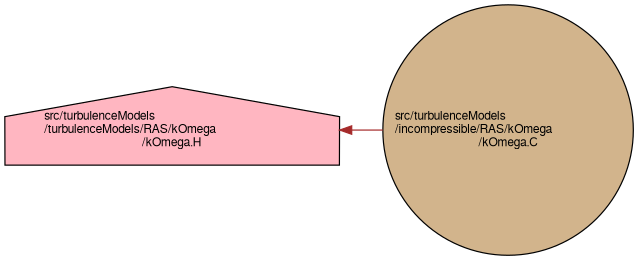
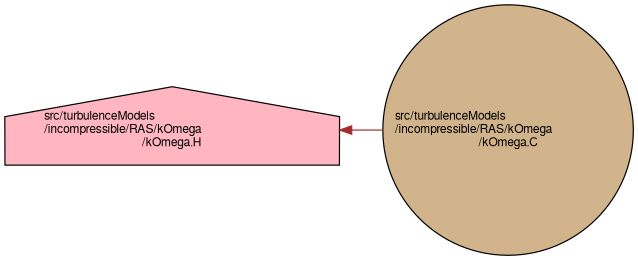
(172, 130) -> (172, 130)
